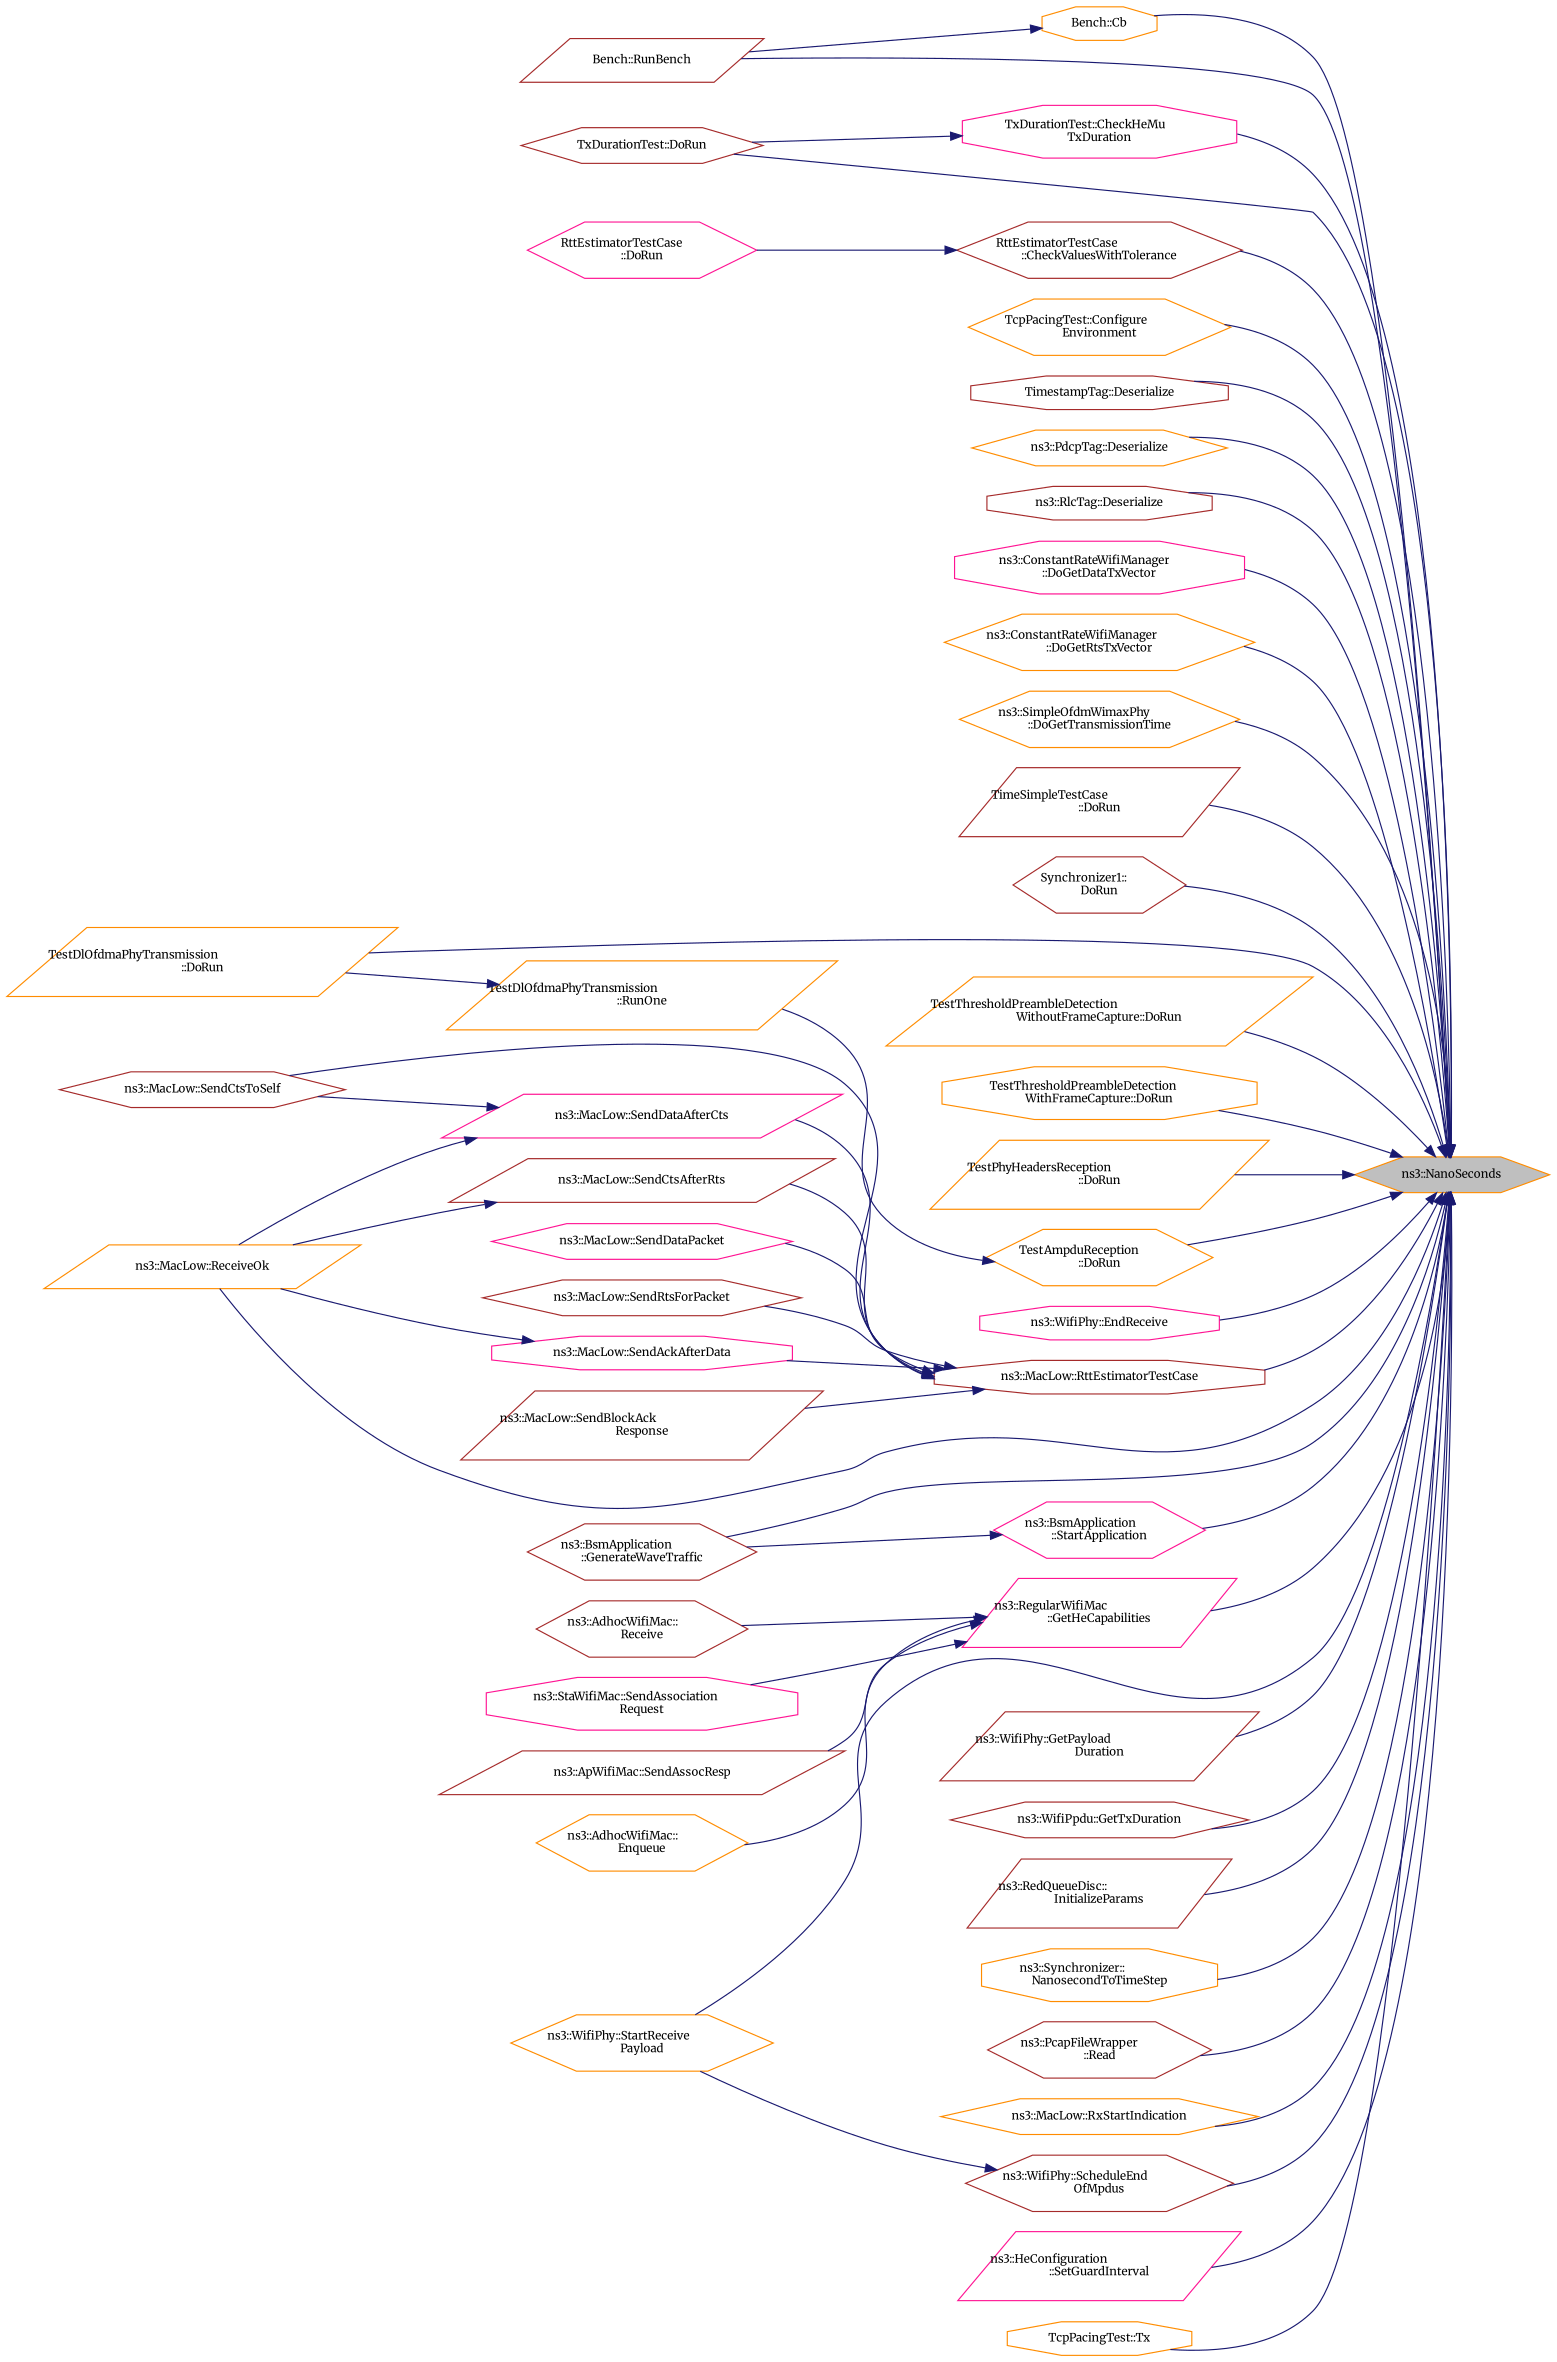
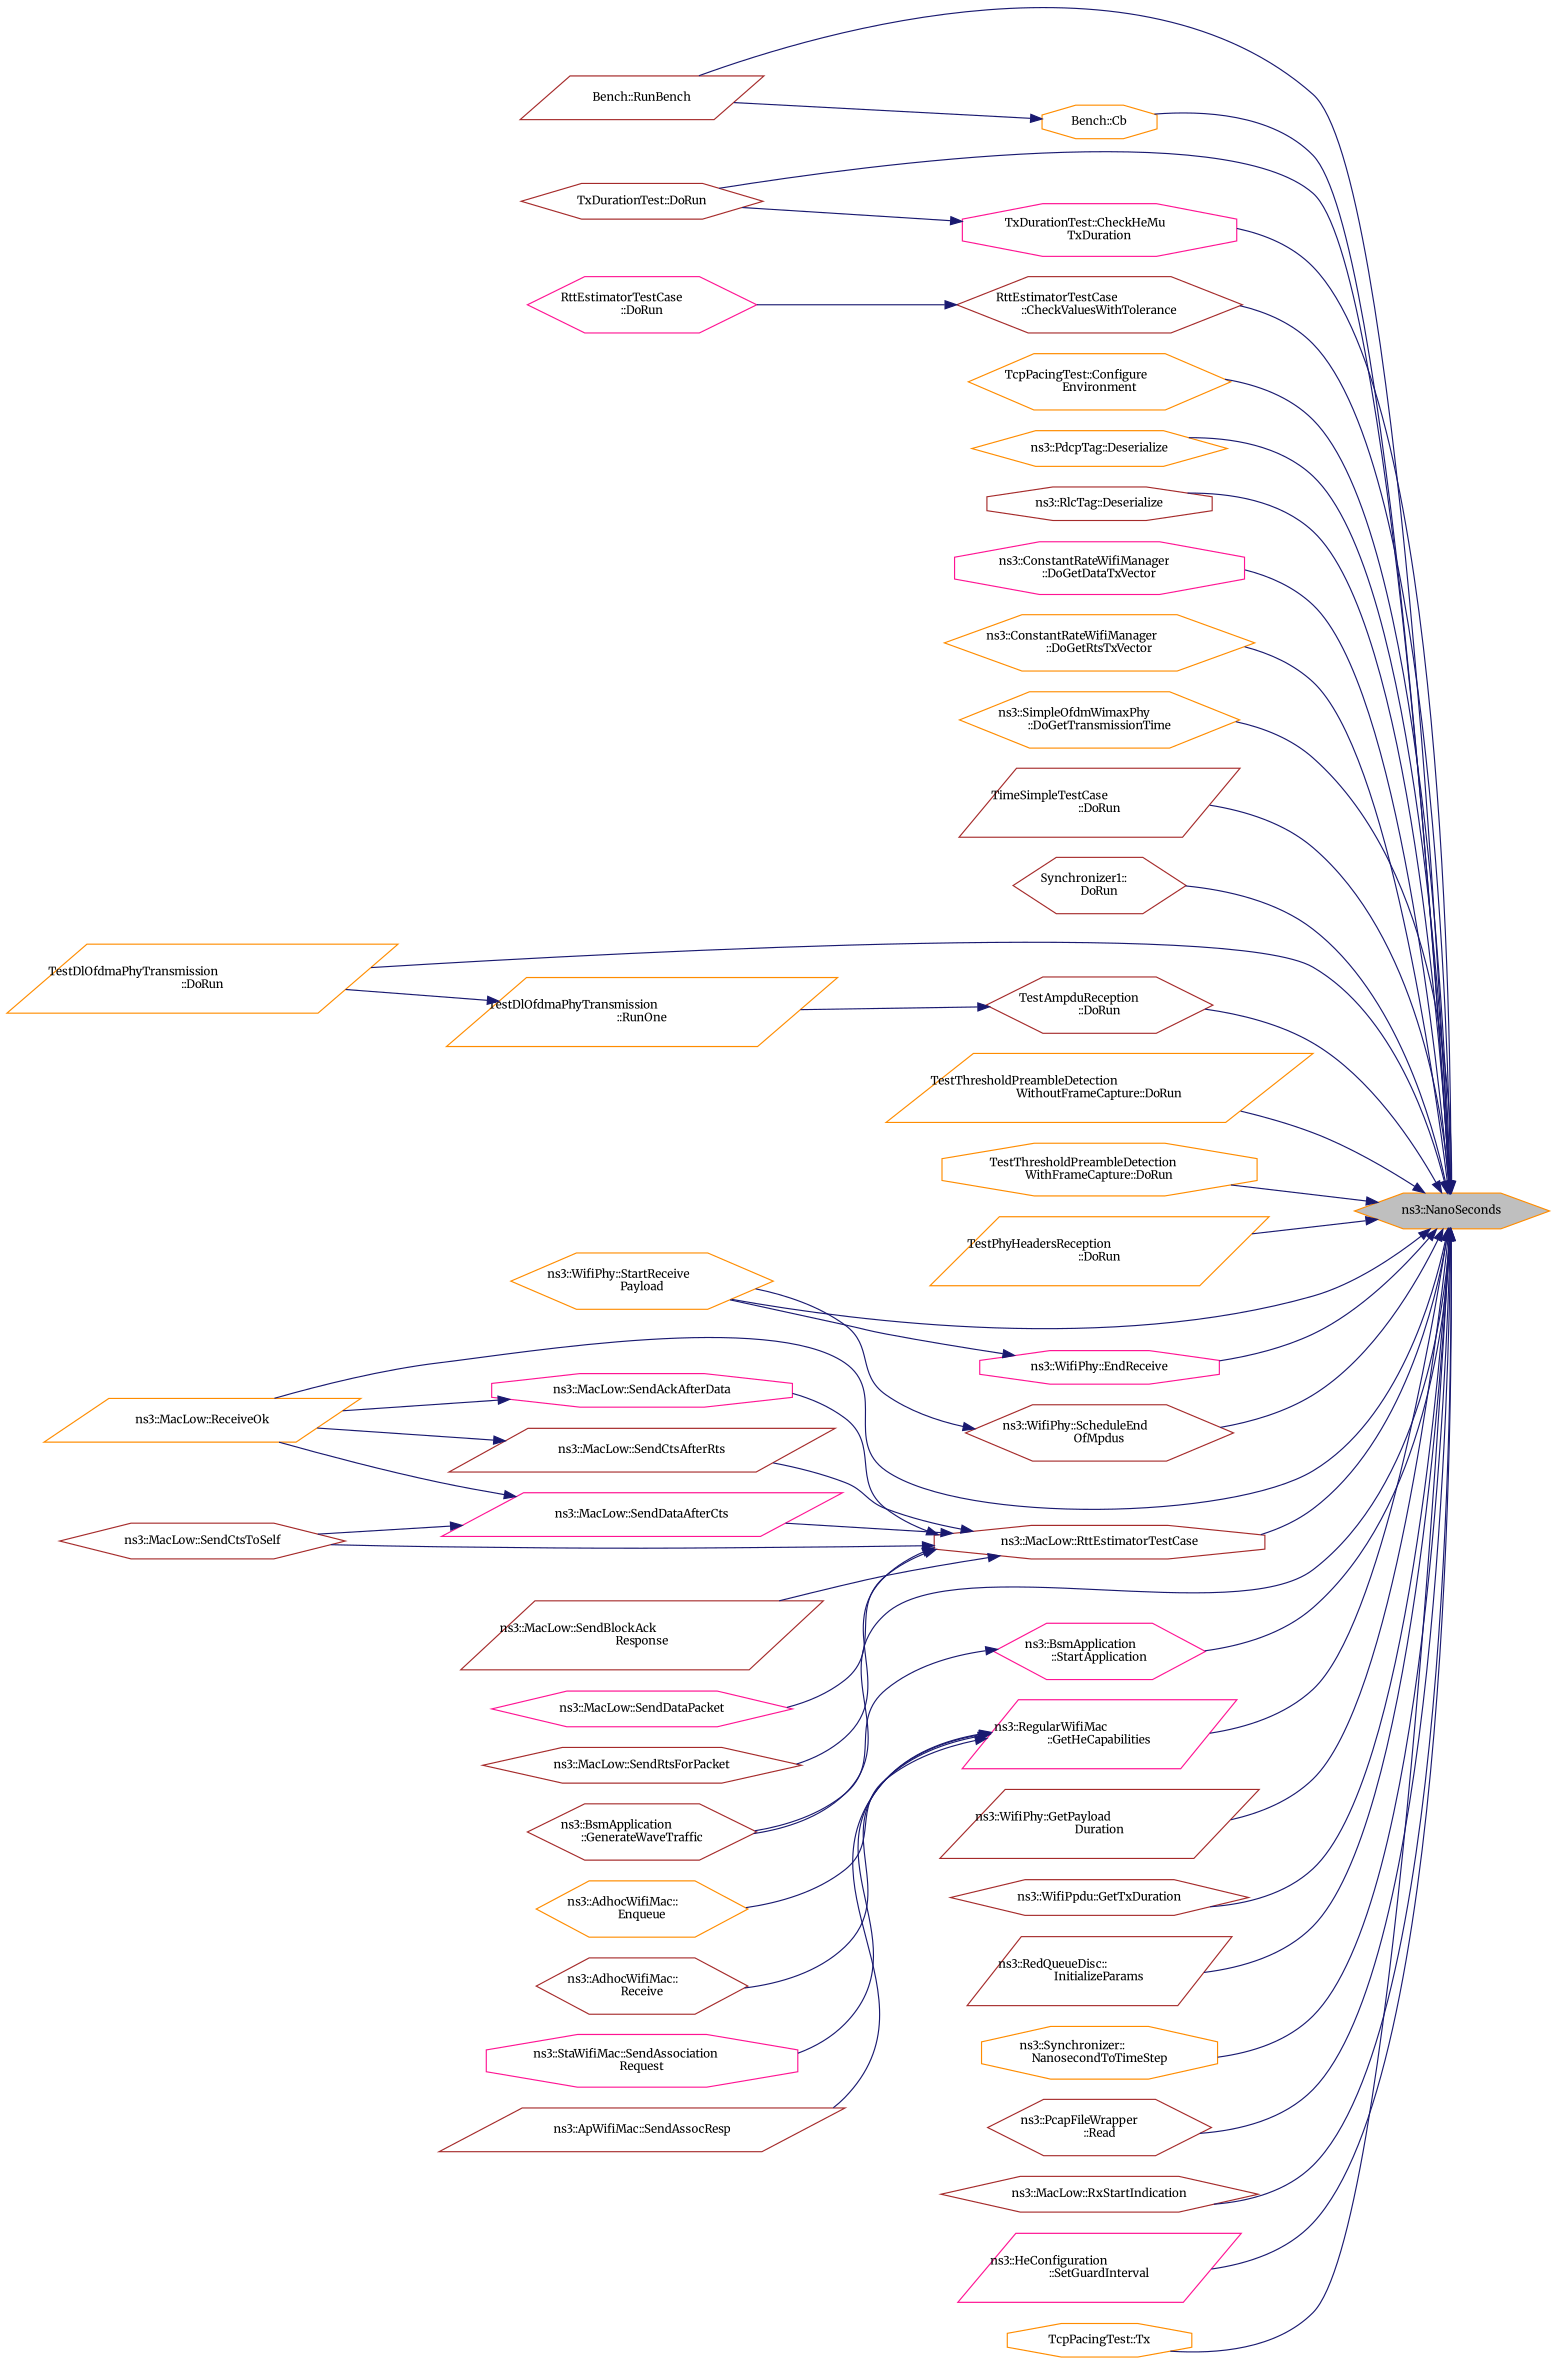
(1100, 393) -> none
(1100, 1258) -> (1100, 1005)
none -> (866, 1330)
(1100, 2117) -> (1100, 2194)
